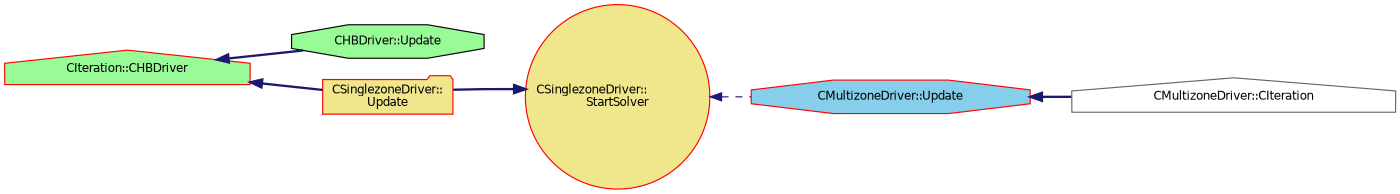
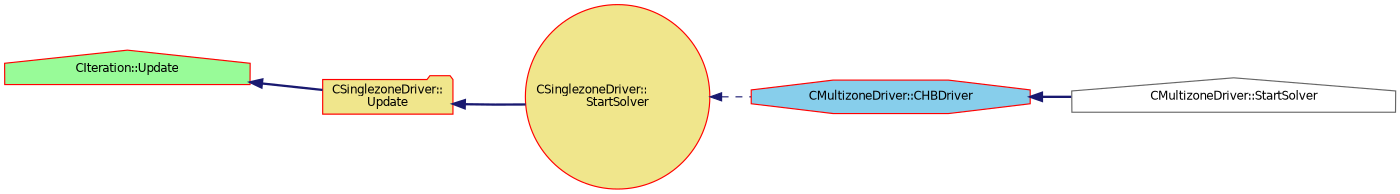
(388, 42) -> none
(127, 69) -> (127, 69)
(483, 89) -> (495, 105)
(891, 97) -> (891, 97)
(1234, 97) -> (1234, 97)
